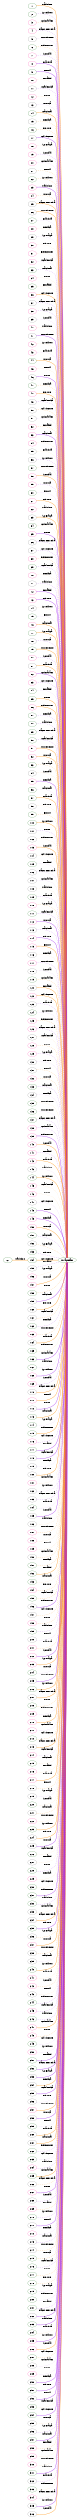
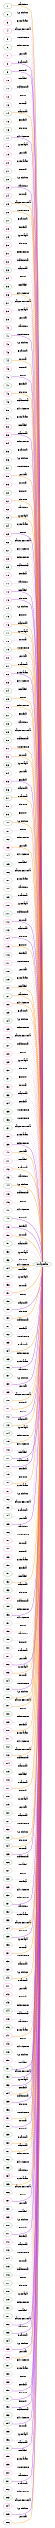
(20, 1260) -> (40, 1121)
